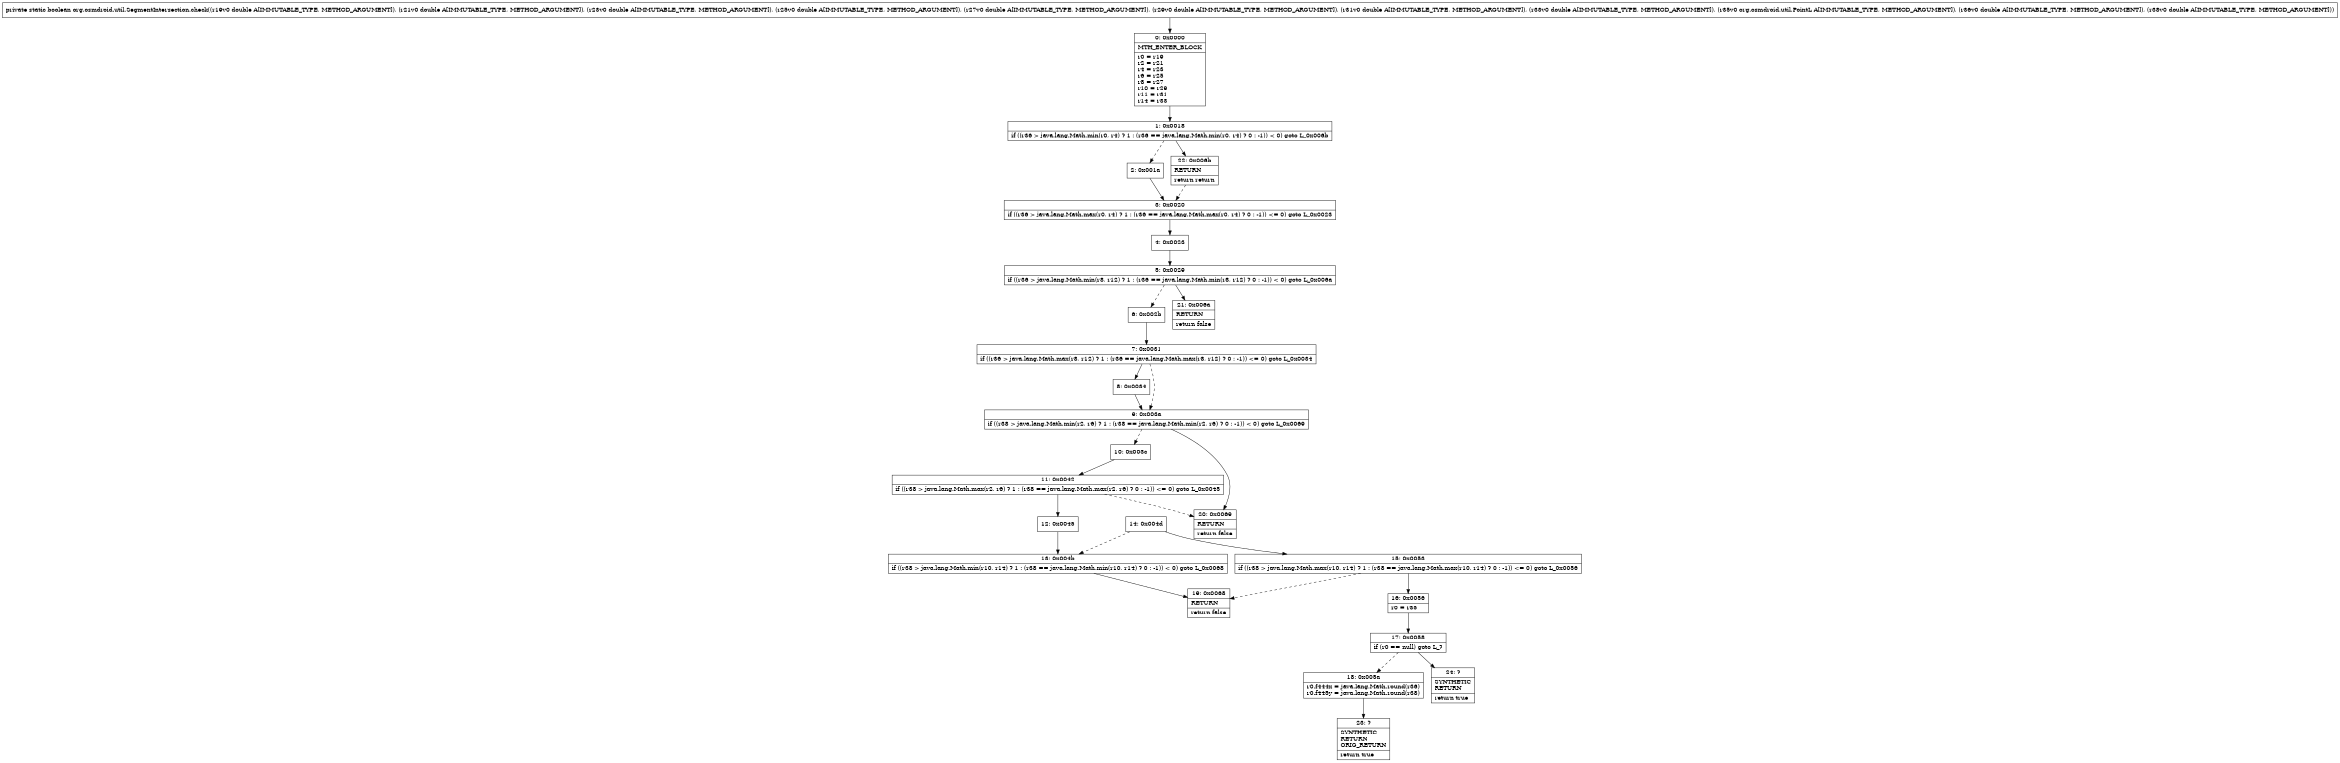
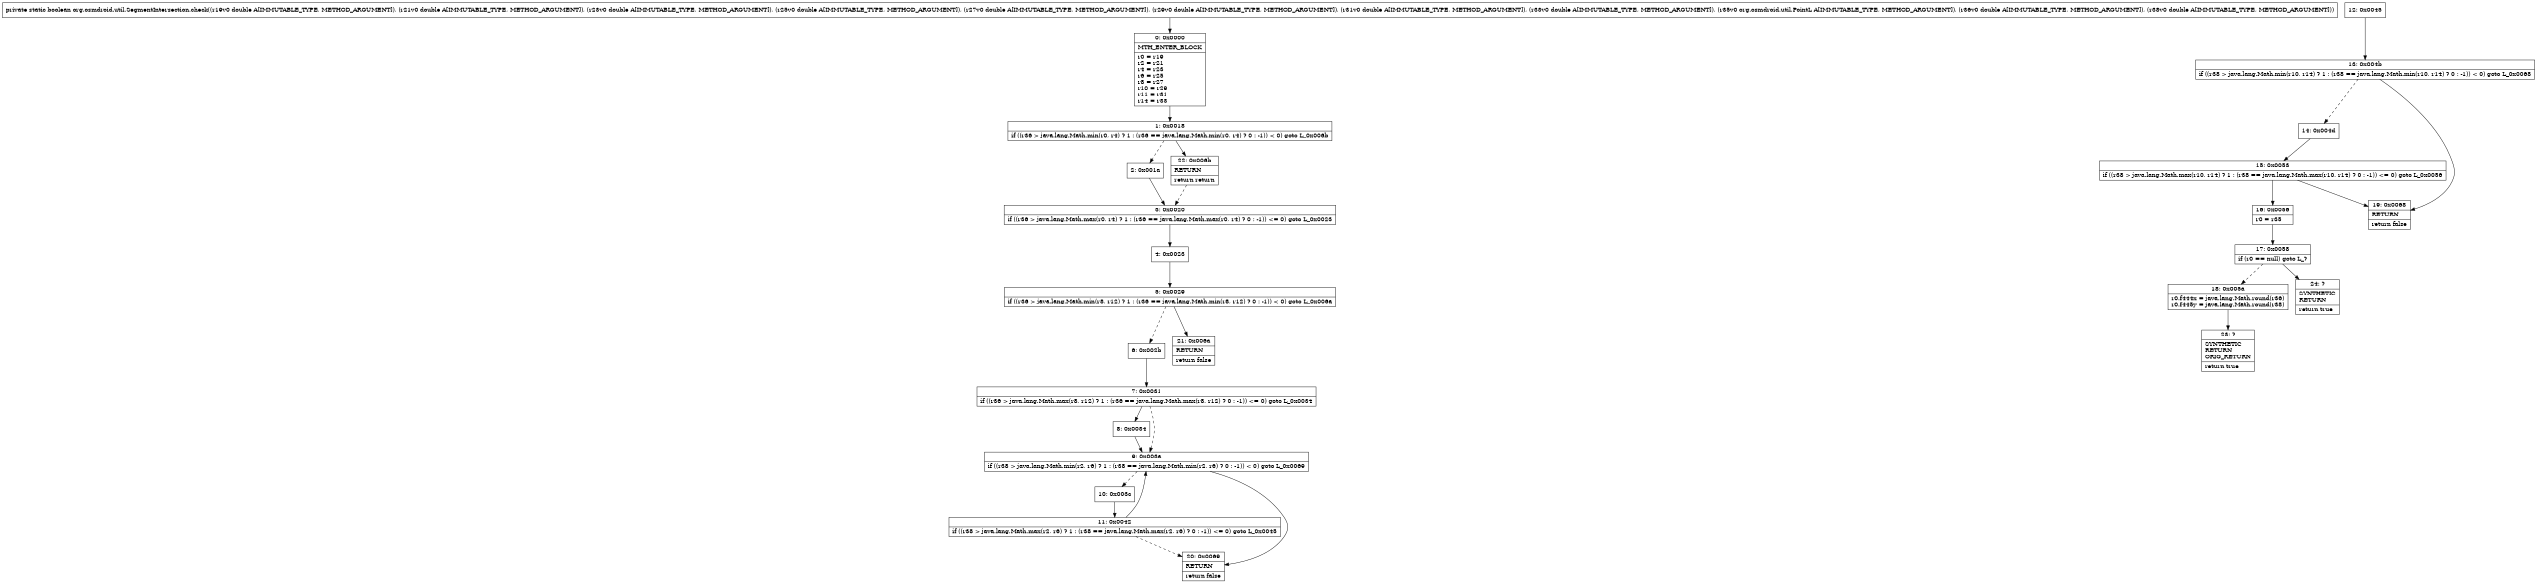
(1058, 503) -> (1140, 498)
(1106, 542) -> (2342, 100)
(1297, 586) -> (2331, 193)
